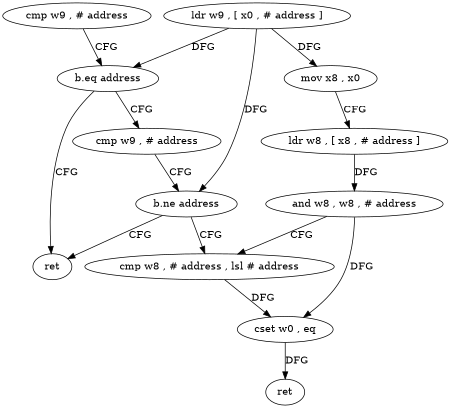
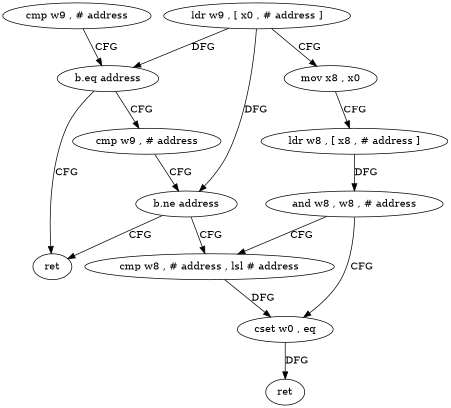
(310, 47) -> (310, 47)
(362, 267) -> (362, 267)
